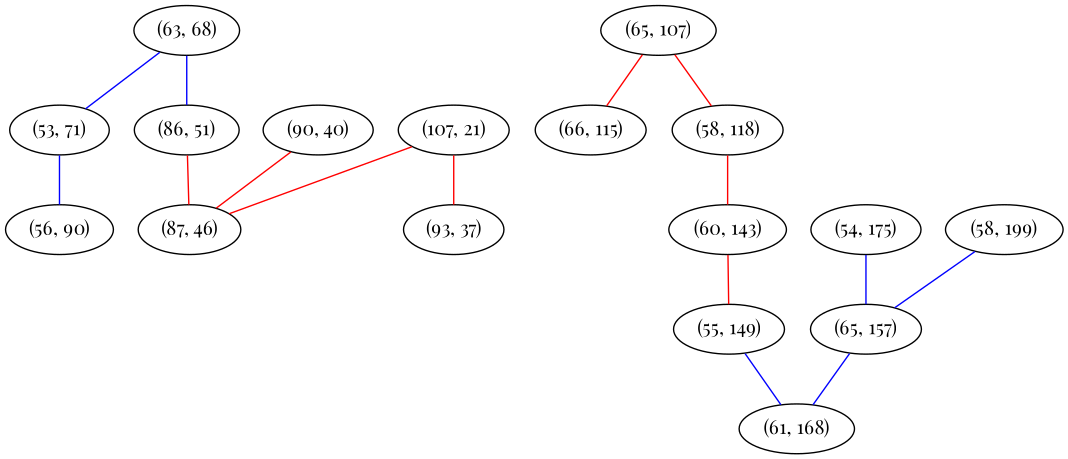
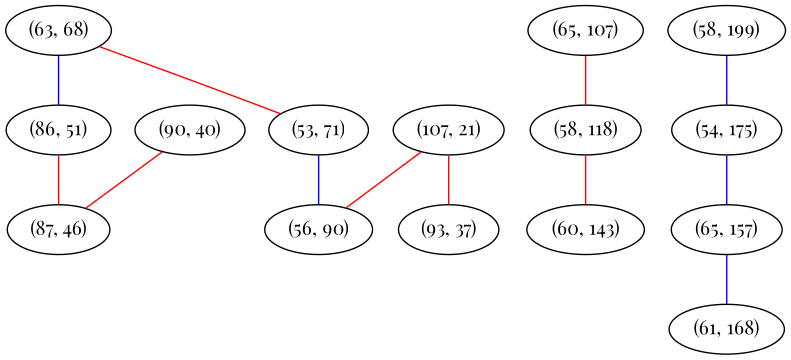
(123, 81) -> (190, 80)
(591, 130) -> none
(320, 180) -> (383, 180)
(935, 280) -> (727, 80)
(729, 329) -> none
